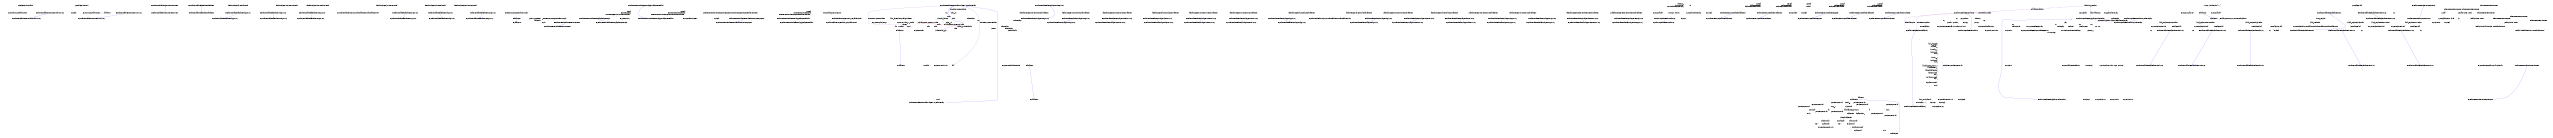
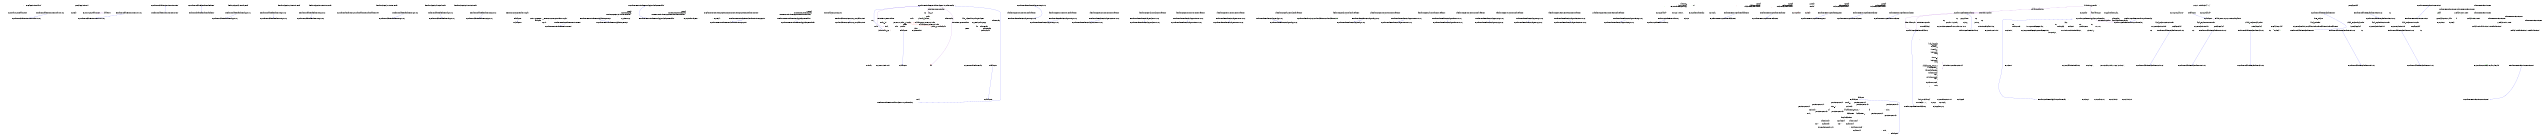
(1978, 19) -> (1976, 19)
(940, 24) -> none
